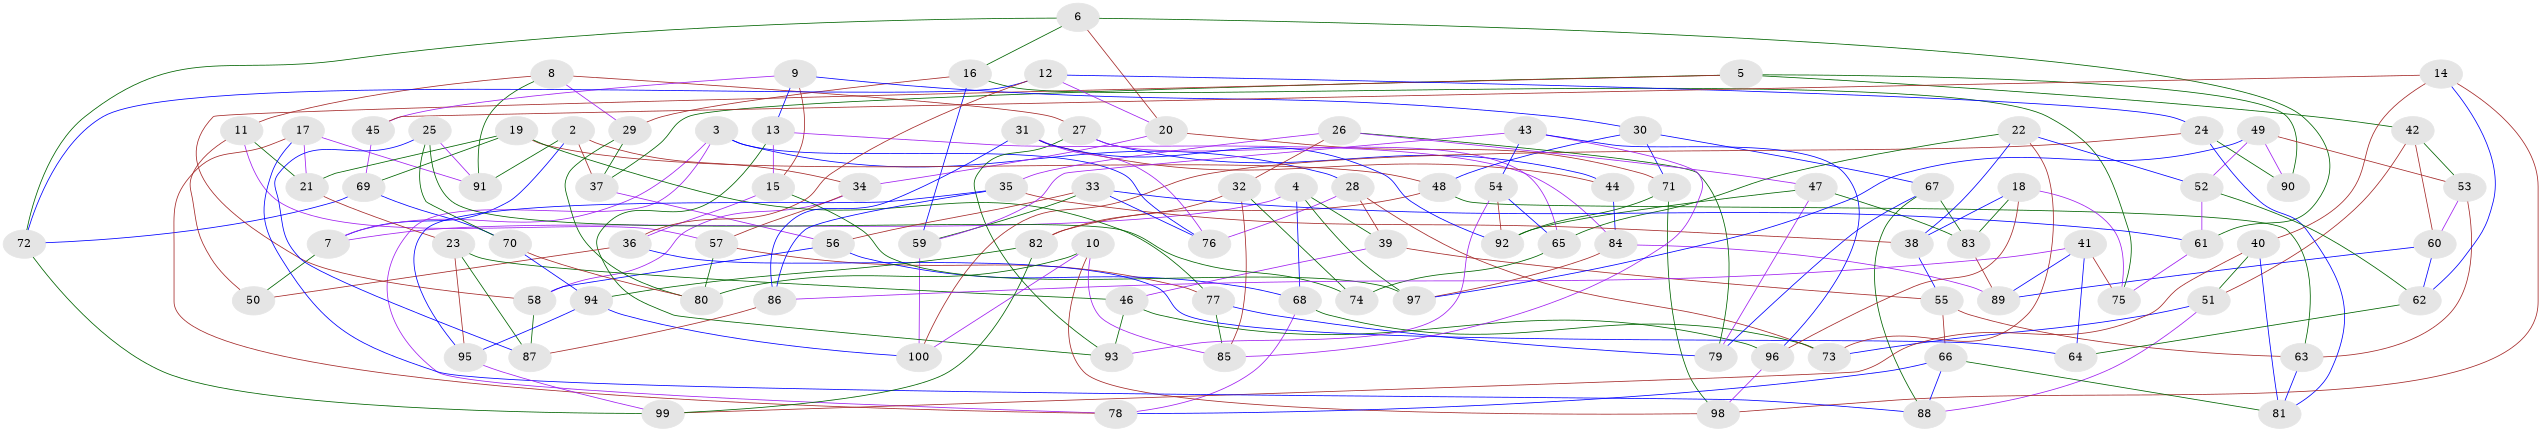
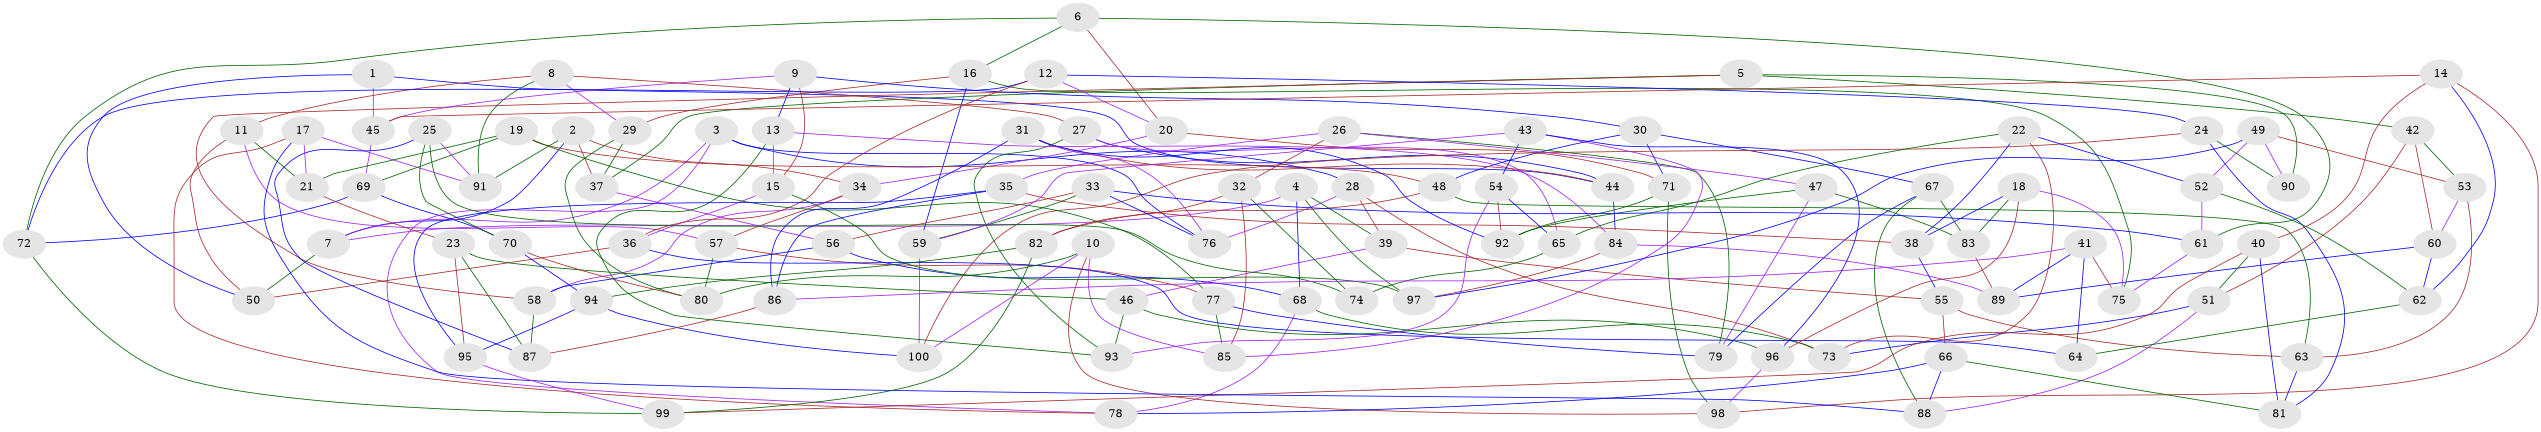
none -> (373, 74)
